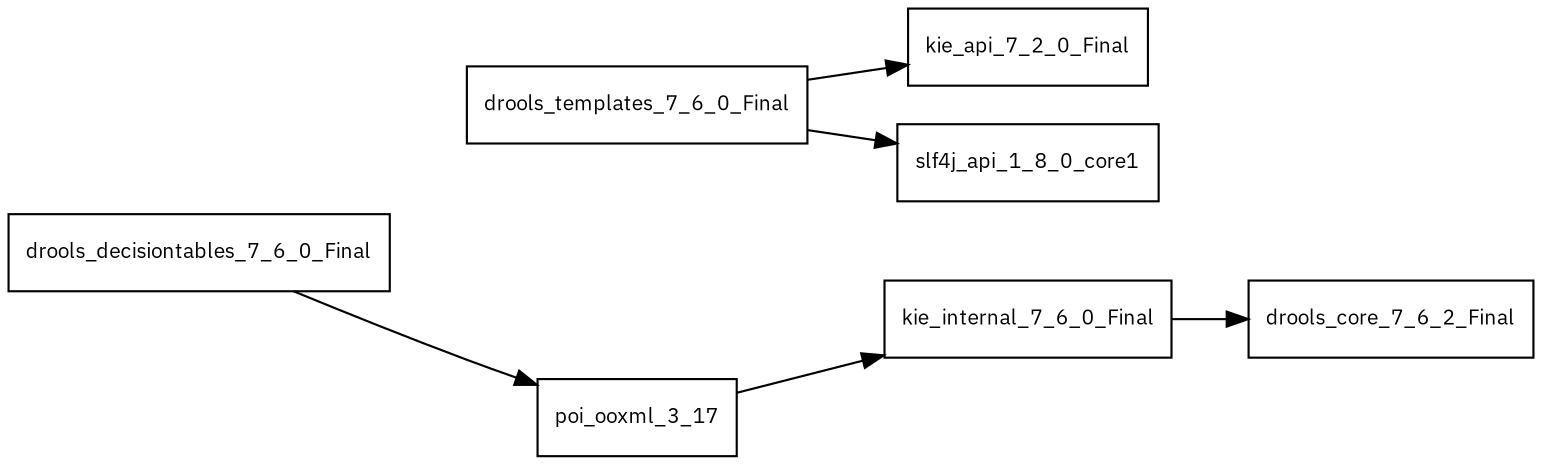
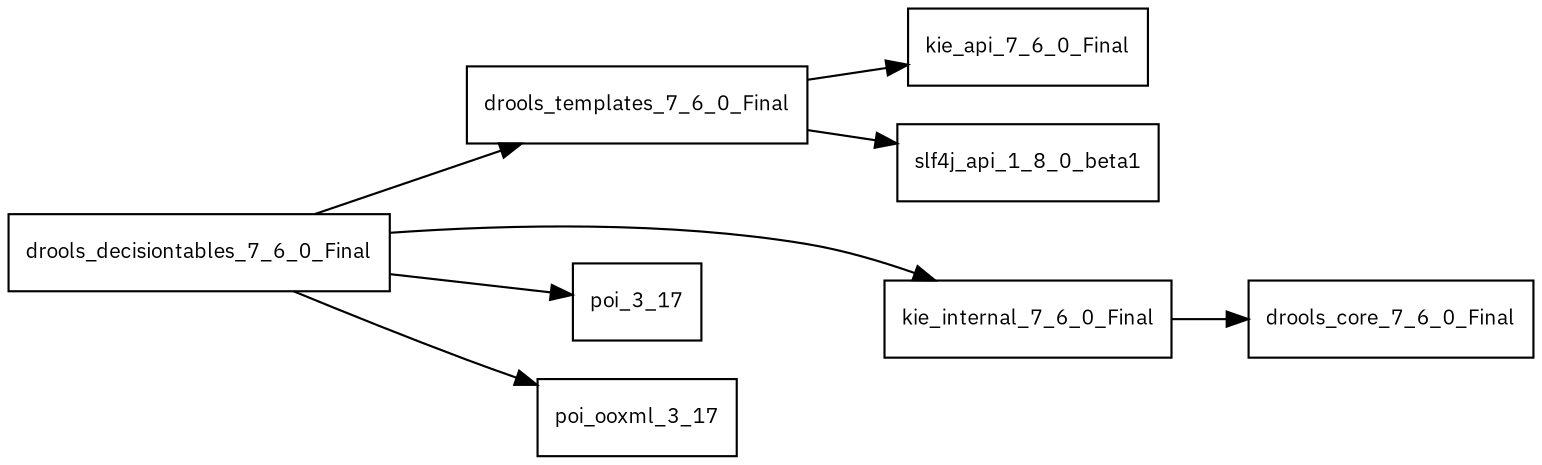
(1028, 47) -> (1028, 47)
(1028, 163) -> (1028, 163)
none -> (408, 182)
none -> (637, 302)
(1391, 319) -> (1391, 319)
(800, 377) -> (655, 229)
